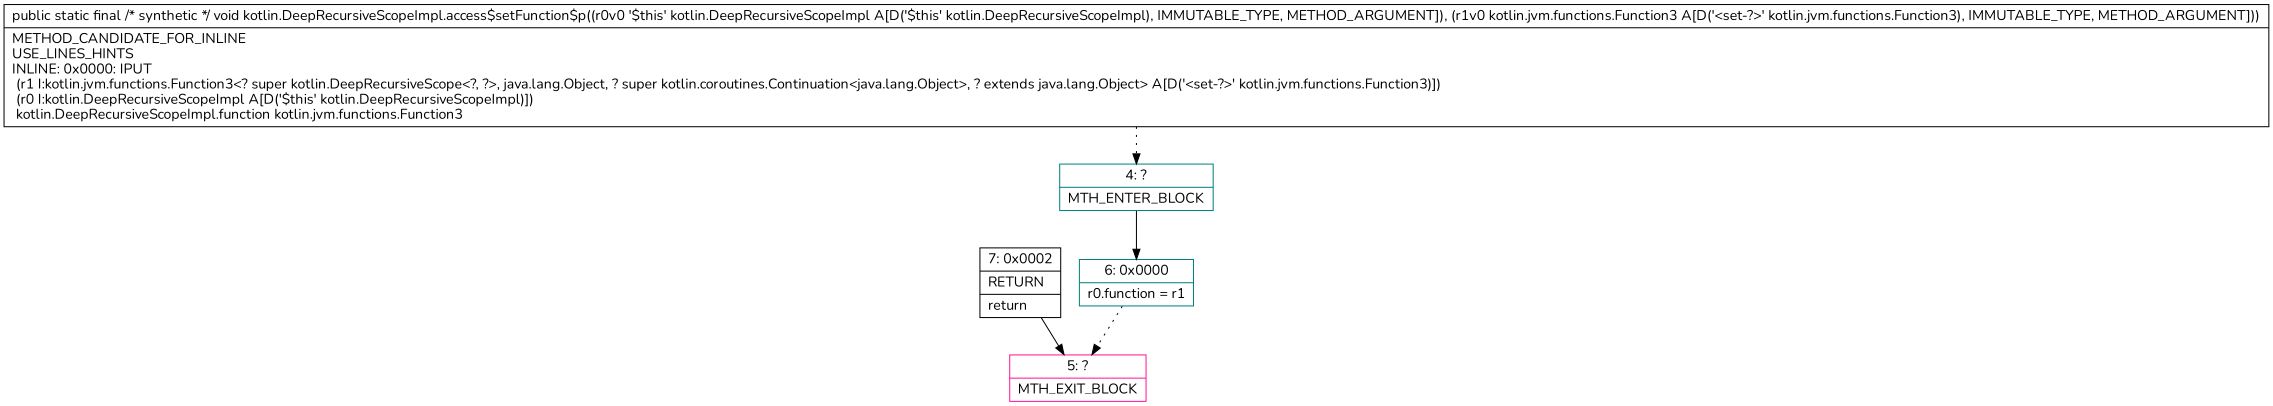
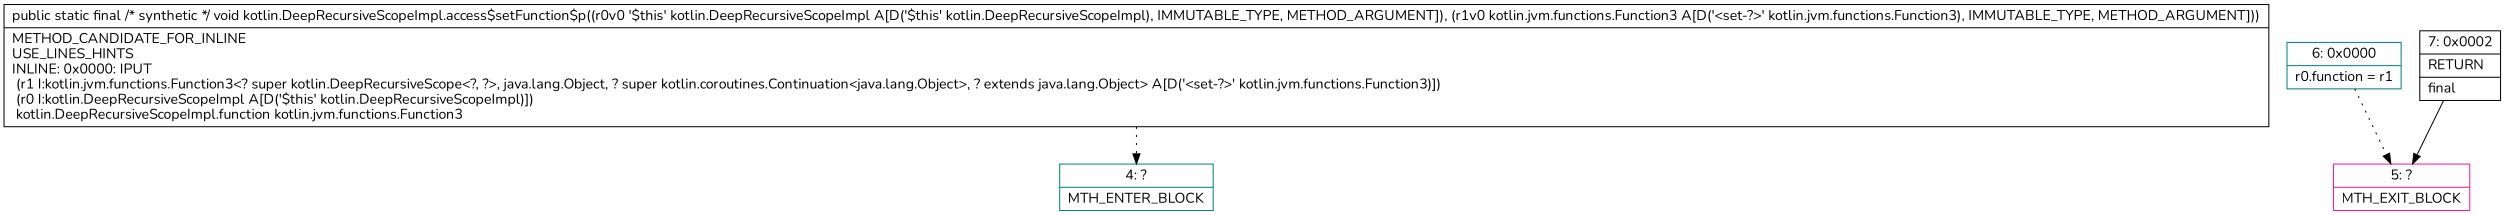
(1136, 230) -> none
(1008, 305) -> (2442, 88)
